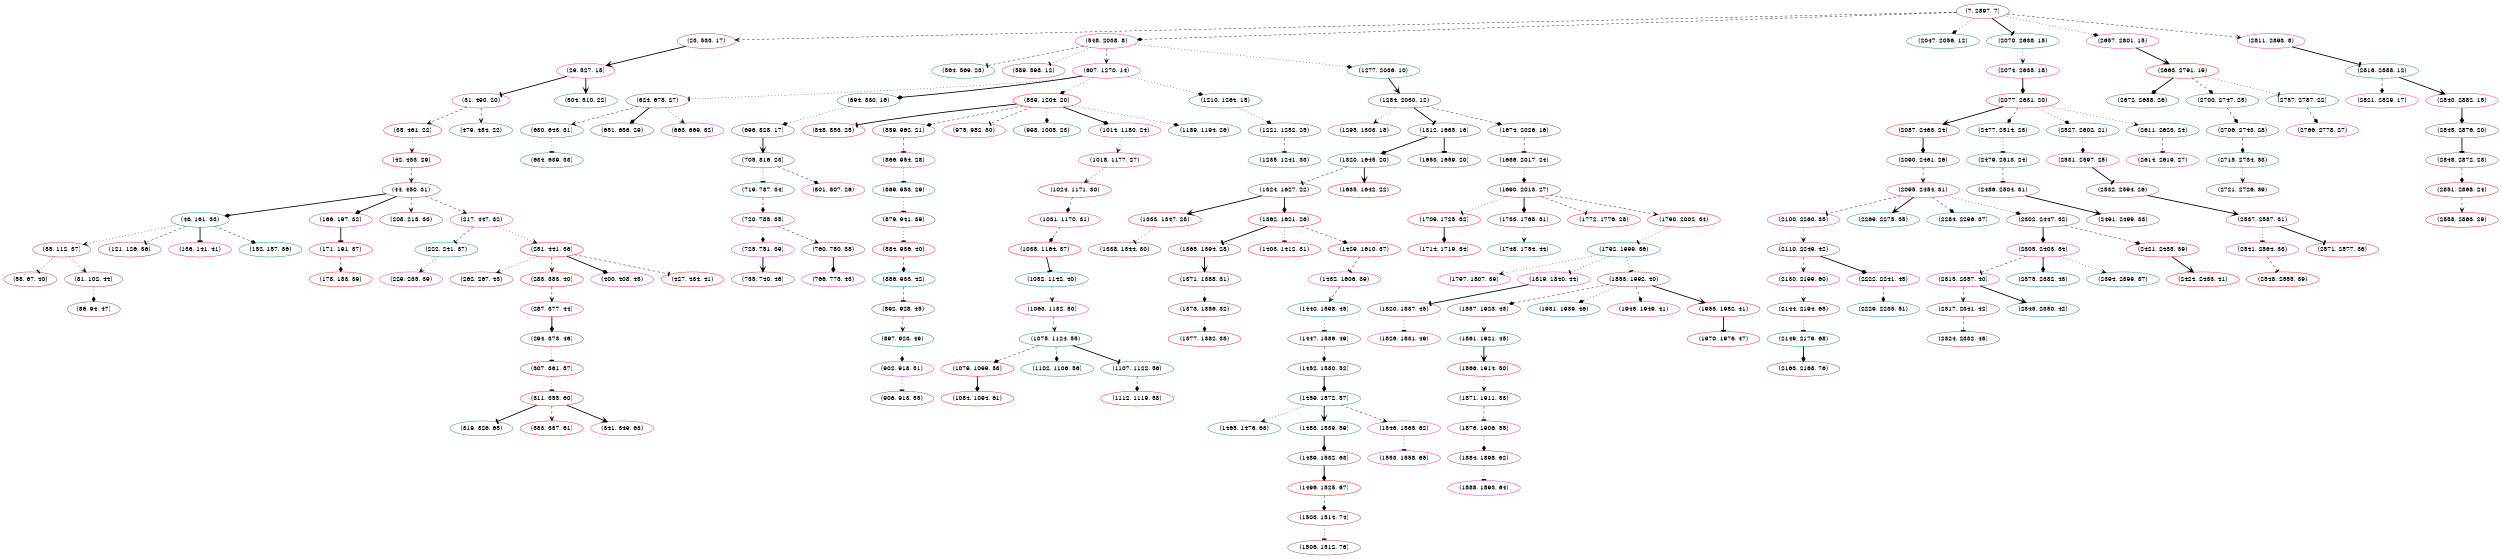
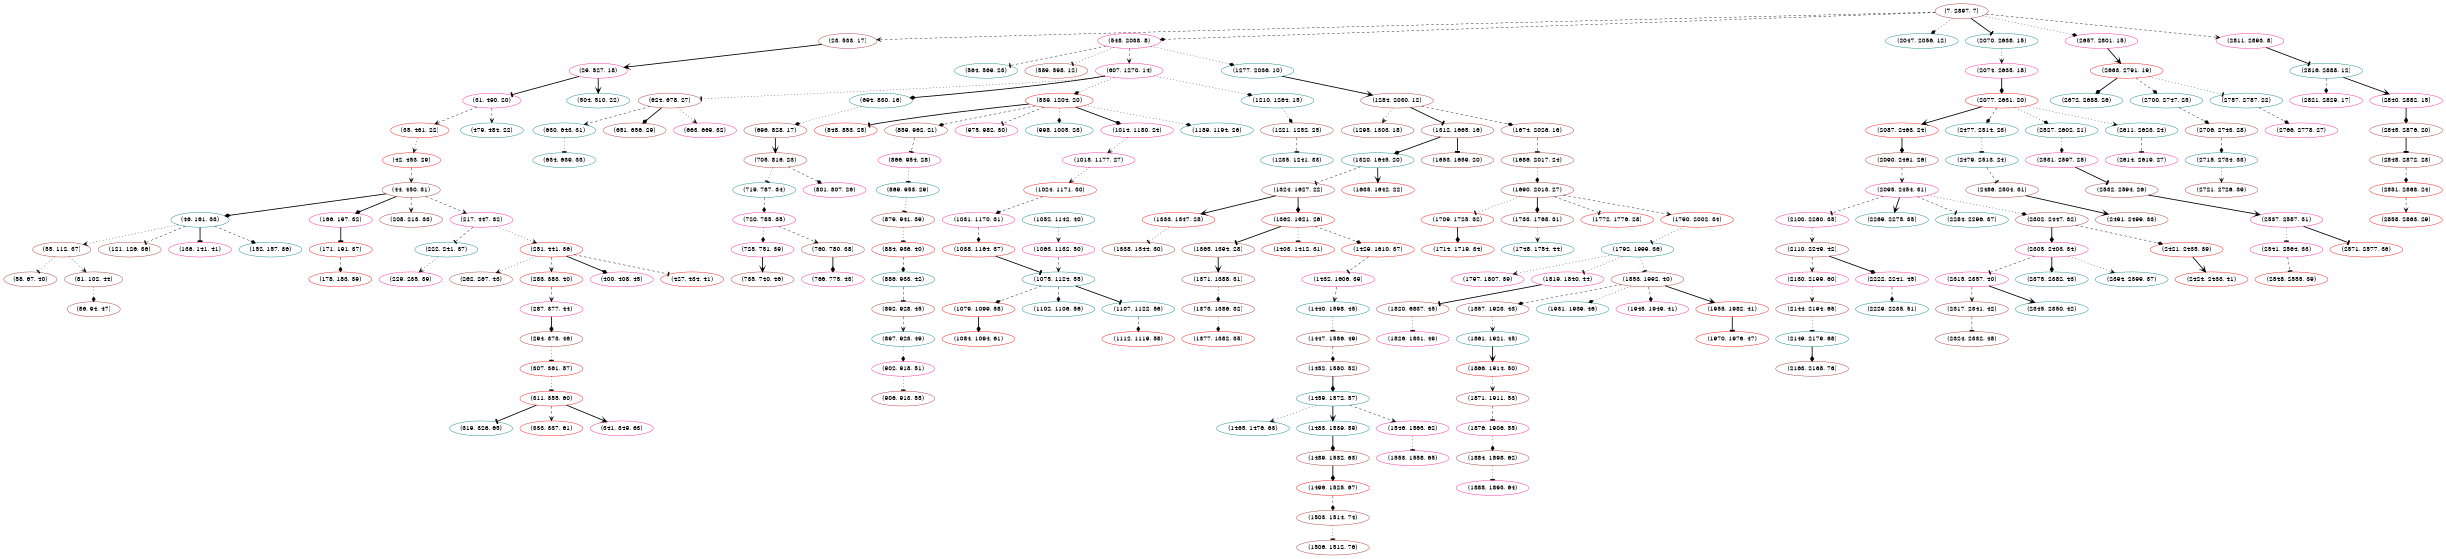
(1941, 203) -> (1936, 204)
(1048, 263) -> (1017, 264)
(1404, 309) -> (1413, 309)
